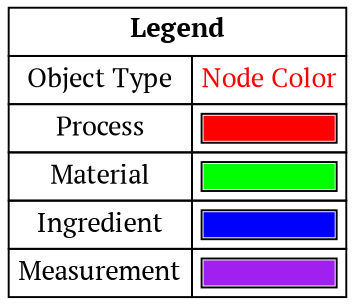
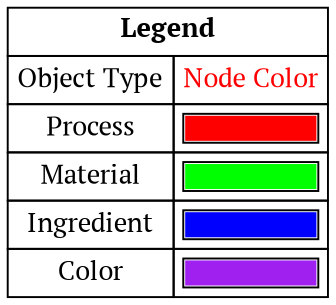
(100, 272) -> (91, 272)
